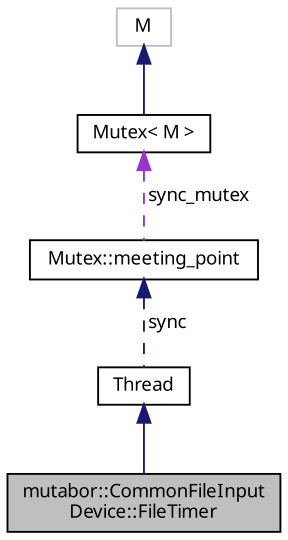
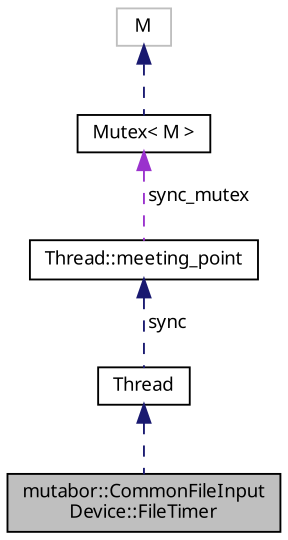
(144, 90) -> (144, 90)
(144, 260) -> (144, 260)
(144, 449) -> (144, 449)
